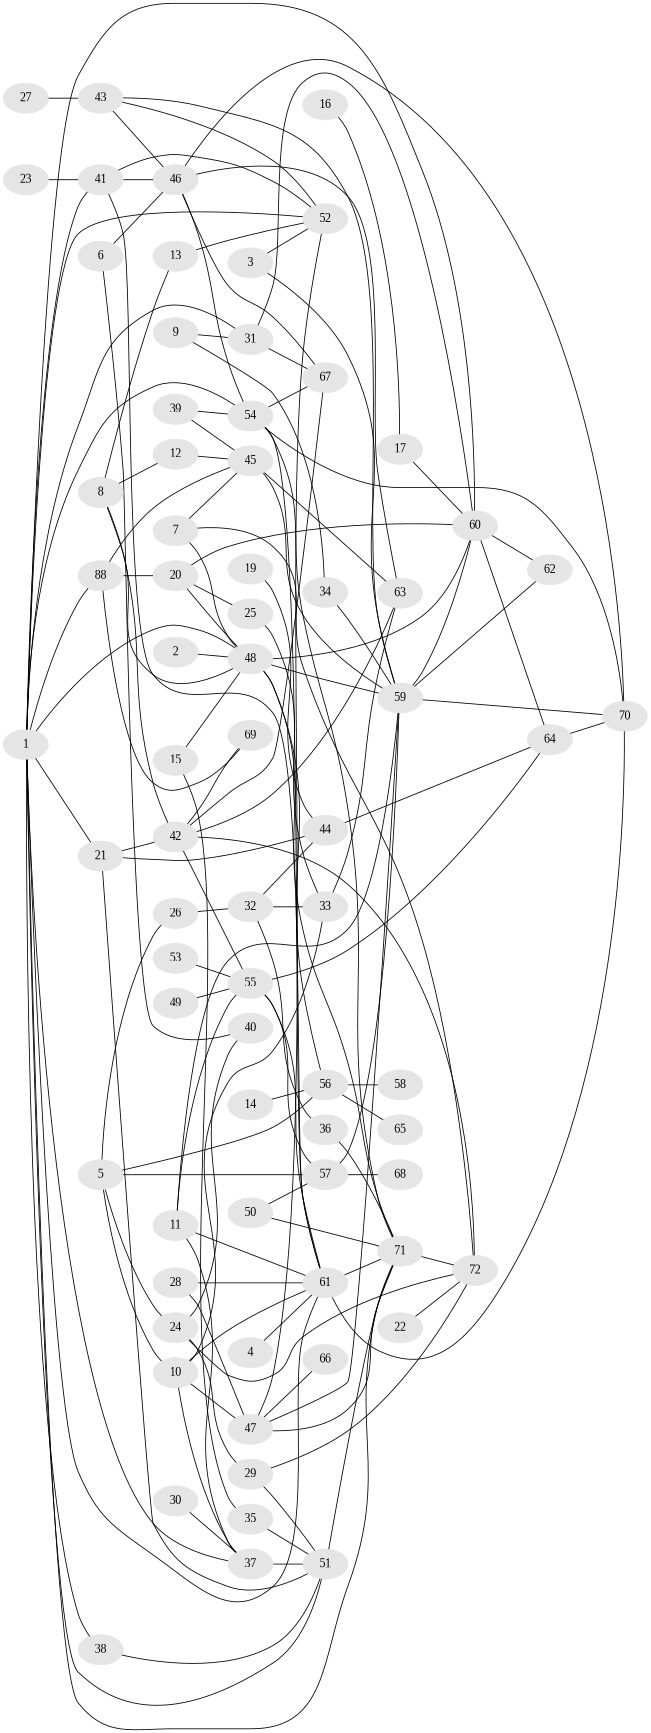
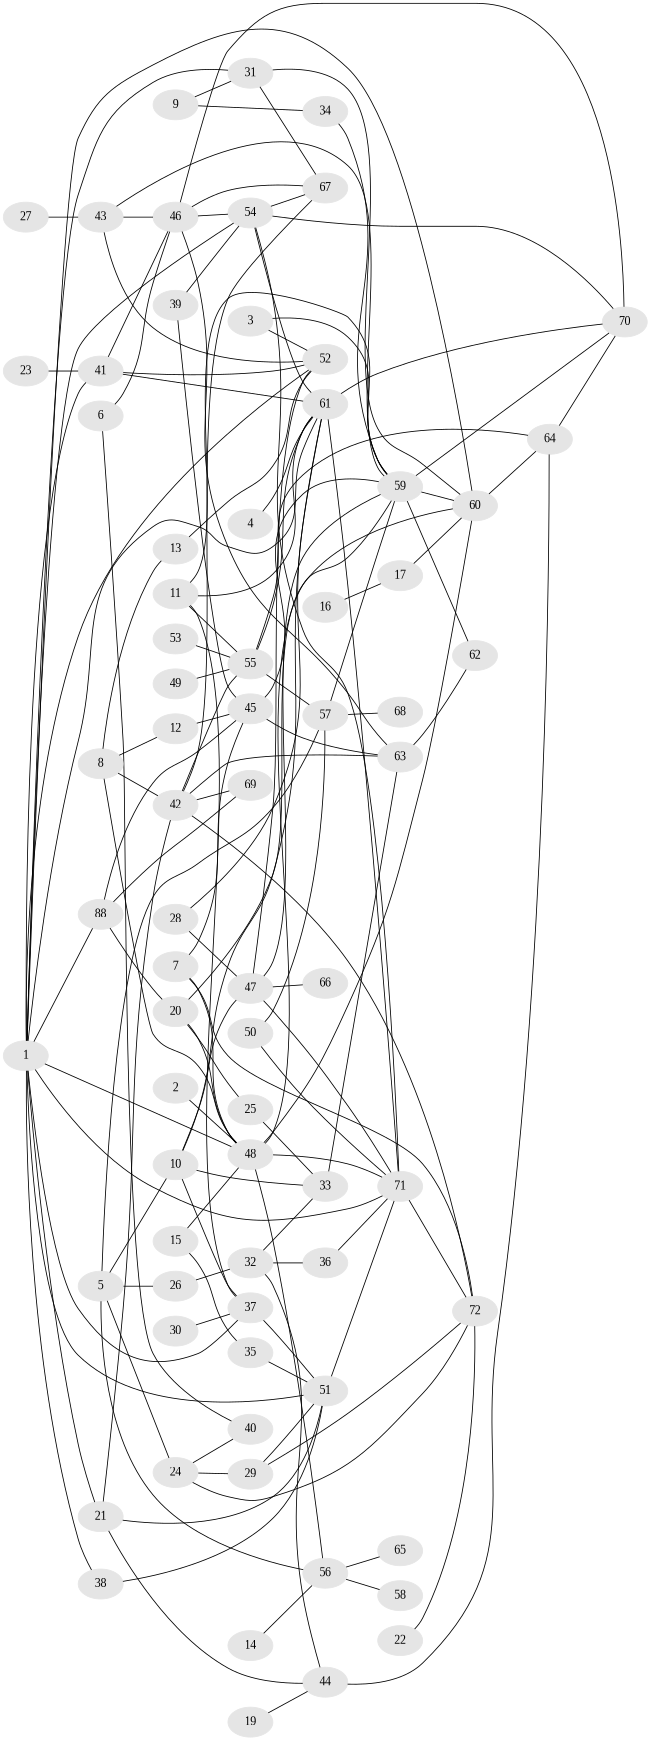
(512, 548) -> (444, 705)
